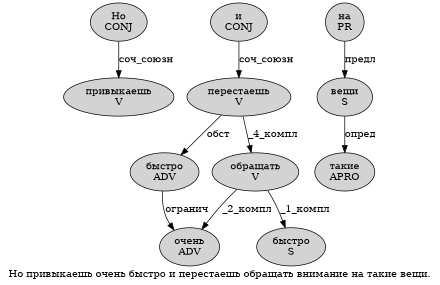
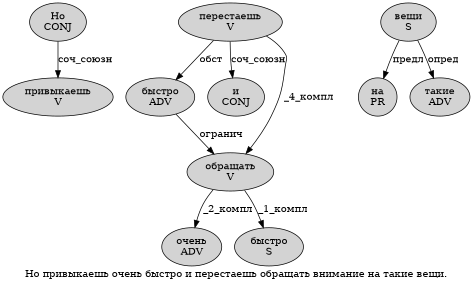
(239, 56) -> (231, 56)
(345, 56) -> (392, 56)
(345, 172) -> (440, 97)
(164, 208) -> (192, 131)
